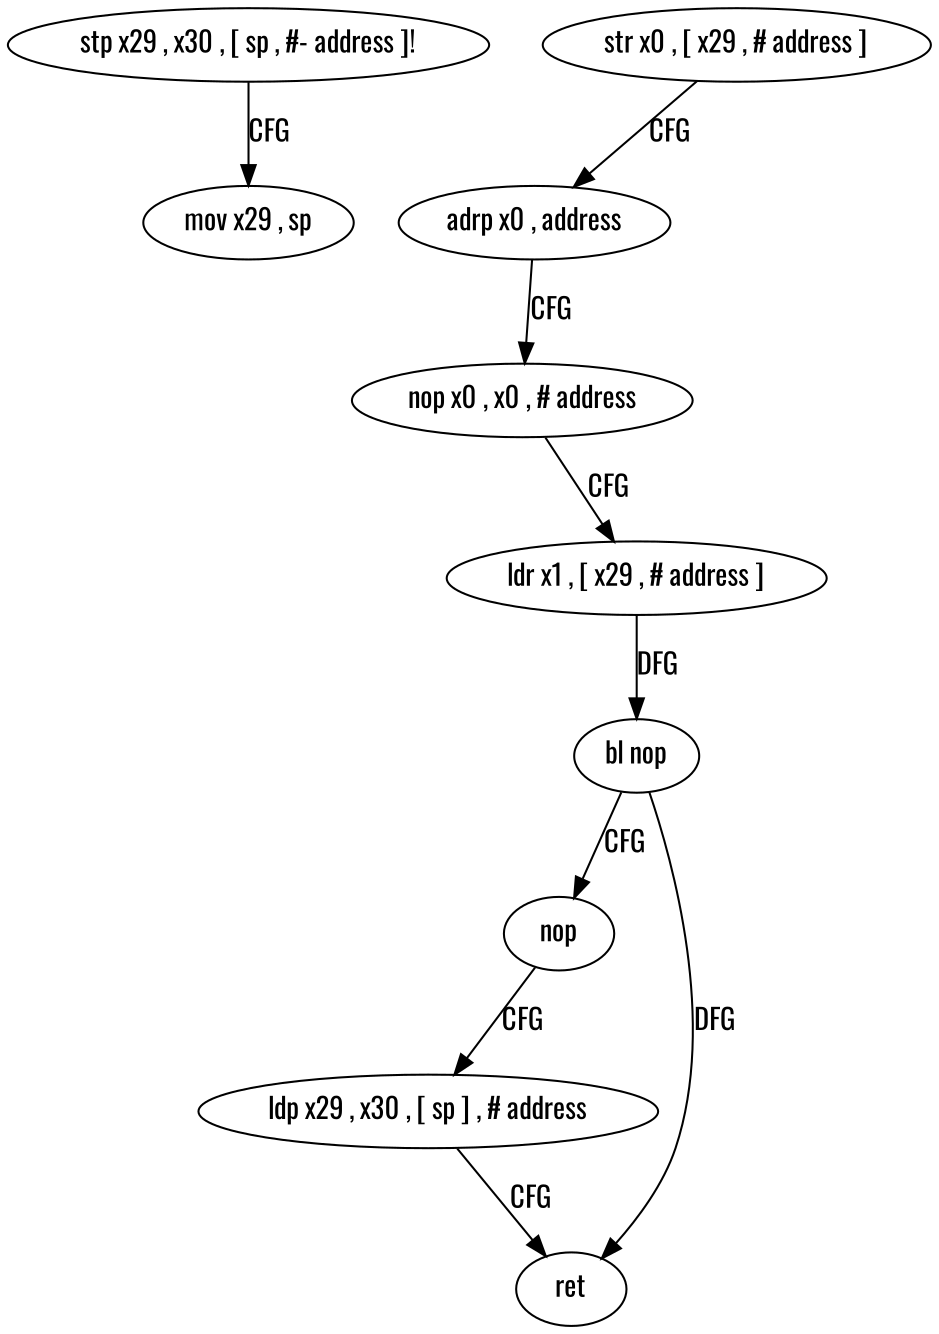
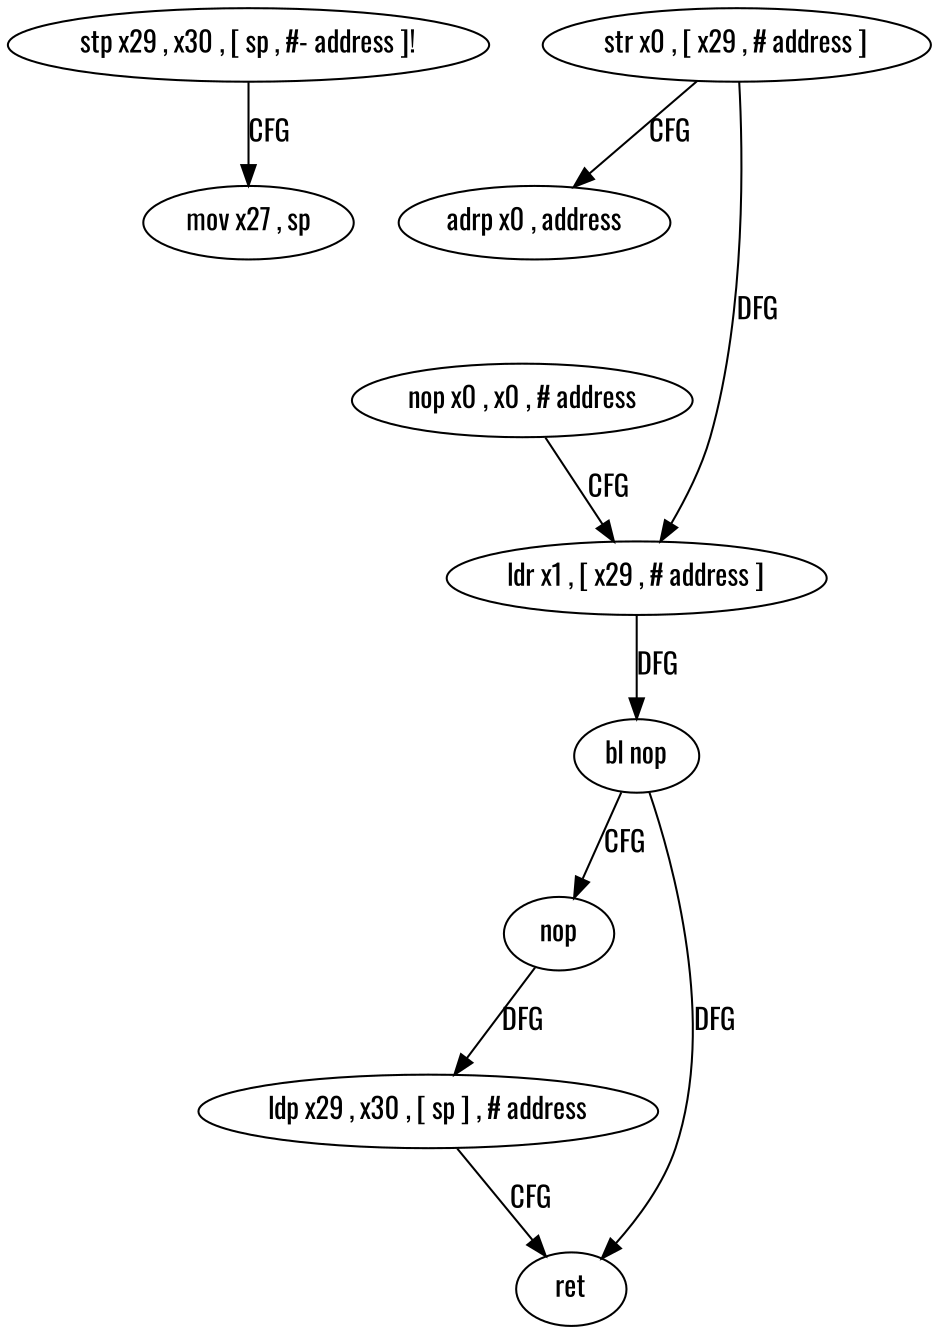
(249, 223) -> (249, 223)
(529, 301) -> none
none -> (734, 308)
(523, 1023) -> (523, 1023)
